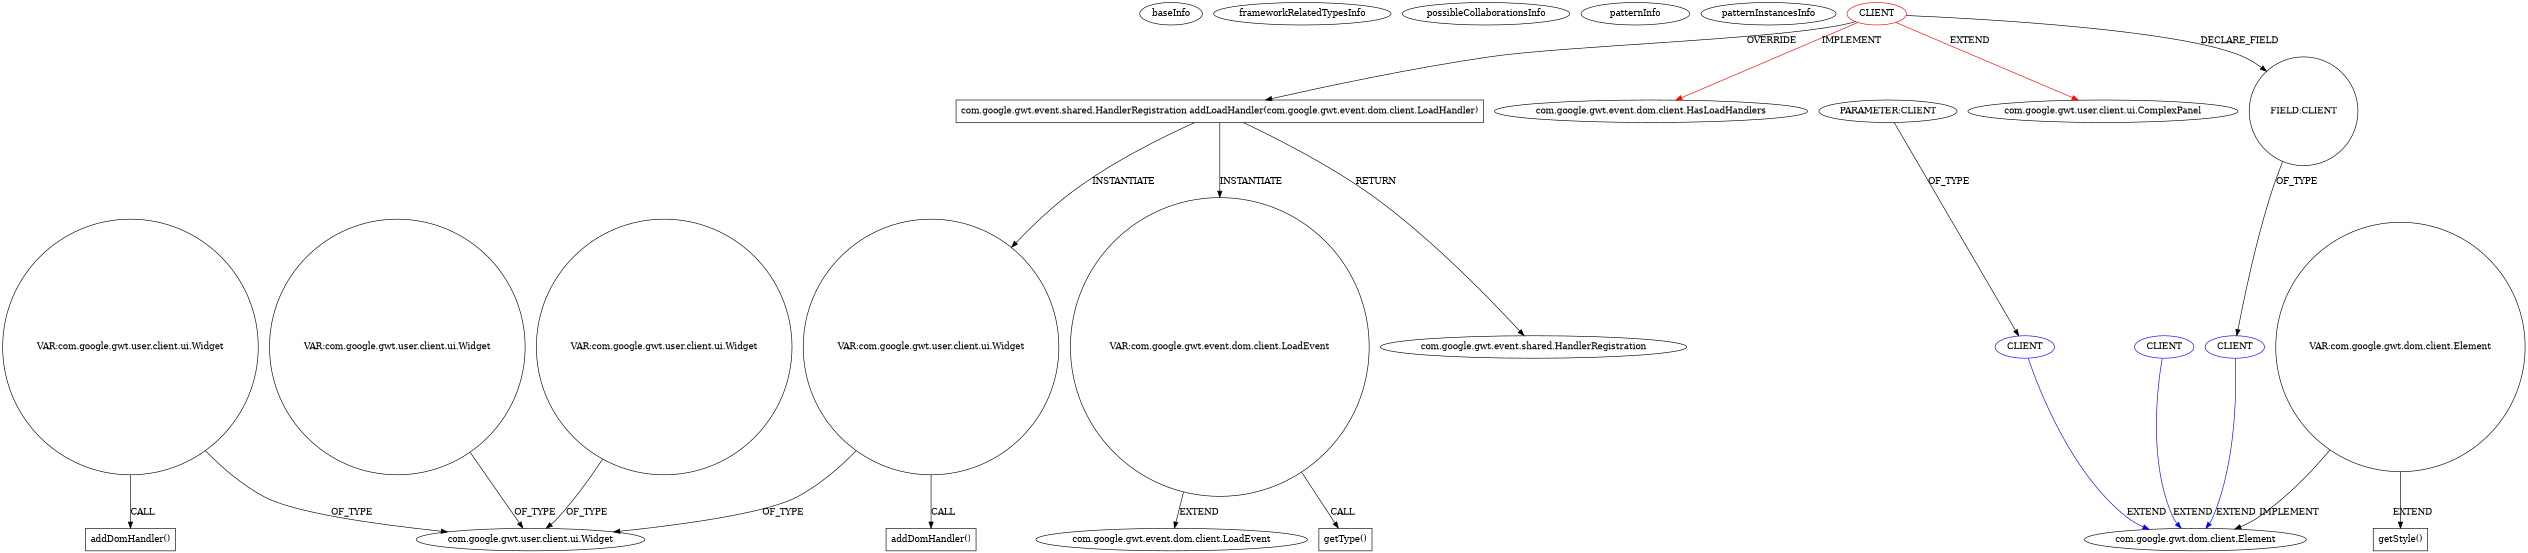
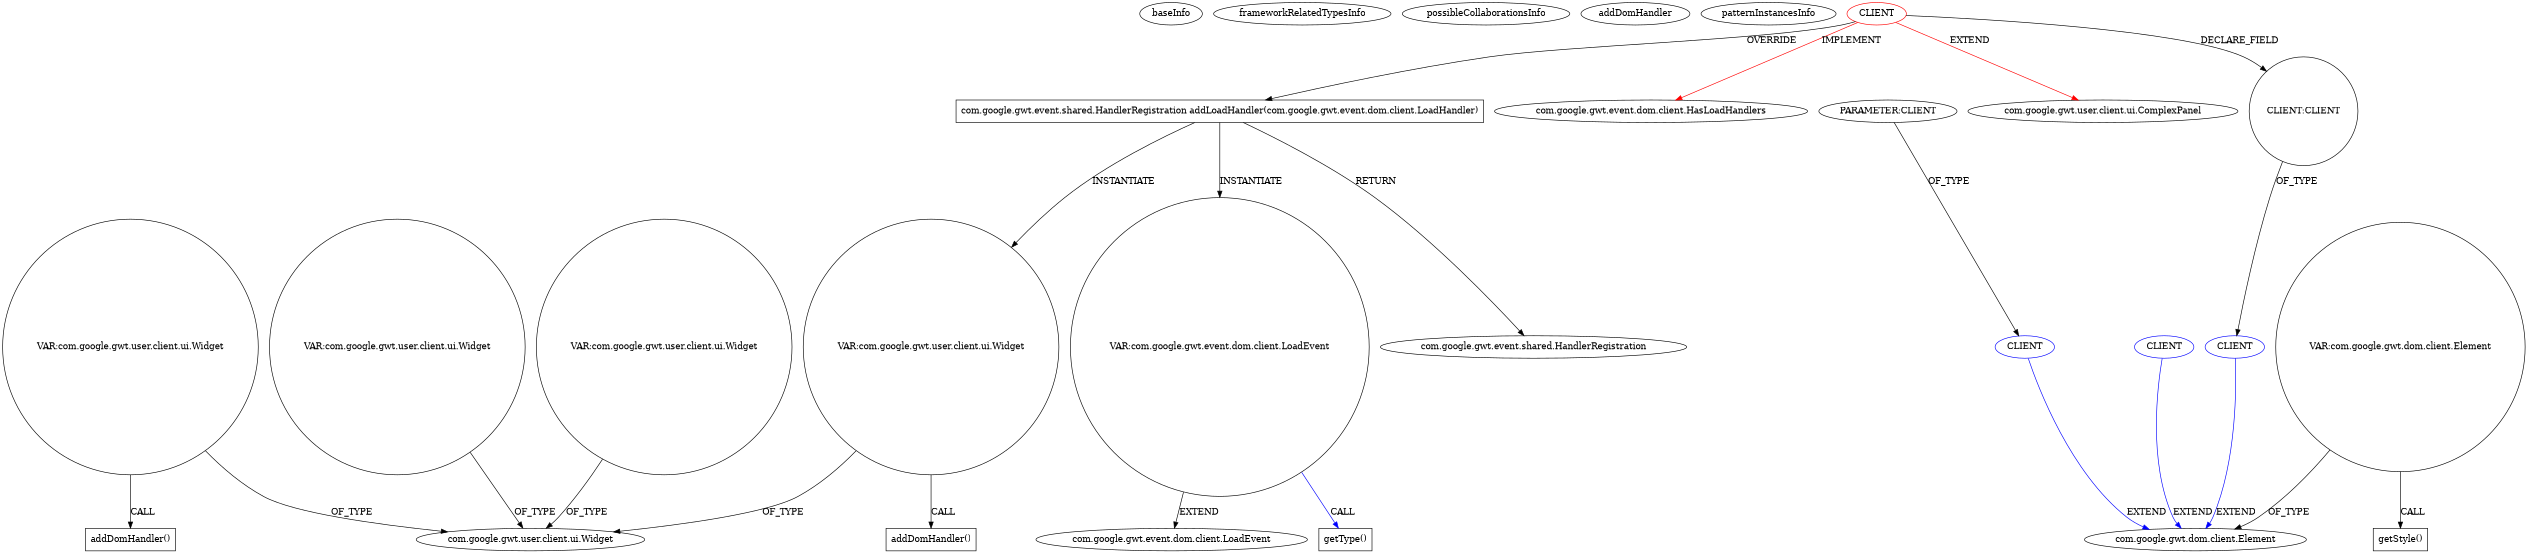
(1635, 14) -> (1635, 14)
(2304, 111) -> (2304, 111)
(1318, 498) -> (1318, 498)
(2289, 512) -> (2289, 512)
(2413, 512) -> (2413, 512)
